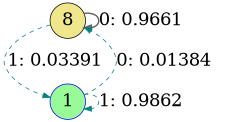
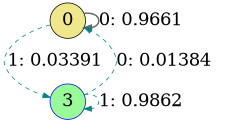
(68, 21) -> (68, 21)
(68, 102) -> (68, 102)
